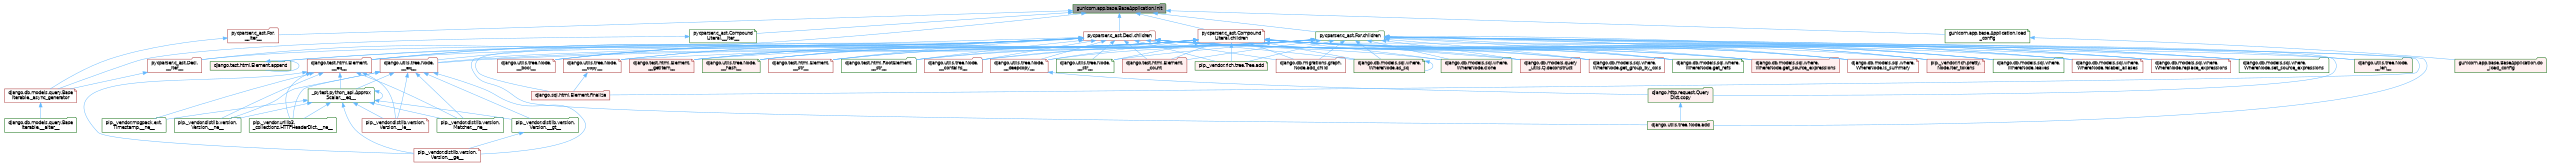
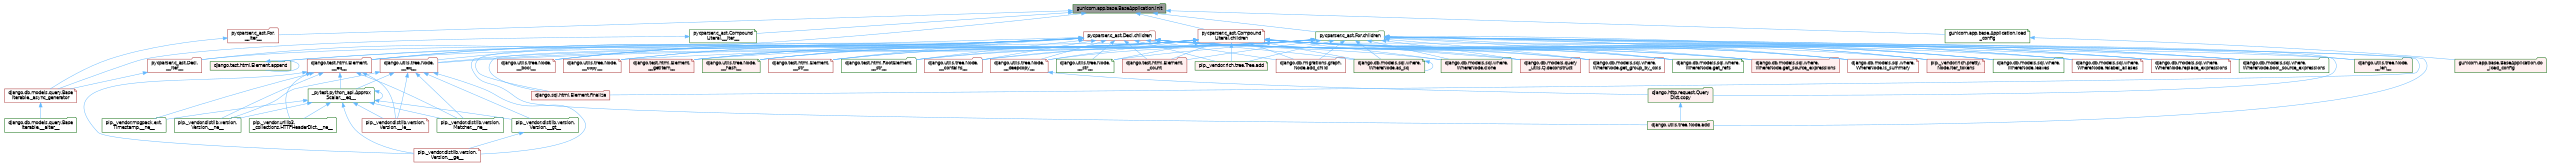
(1119, 25) -> none
(2284, 66) -> (2284, 66)
(579, 84) -> (808, 47)
(302, 91) -> none
